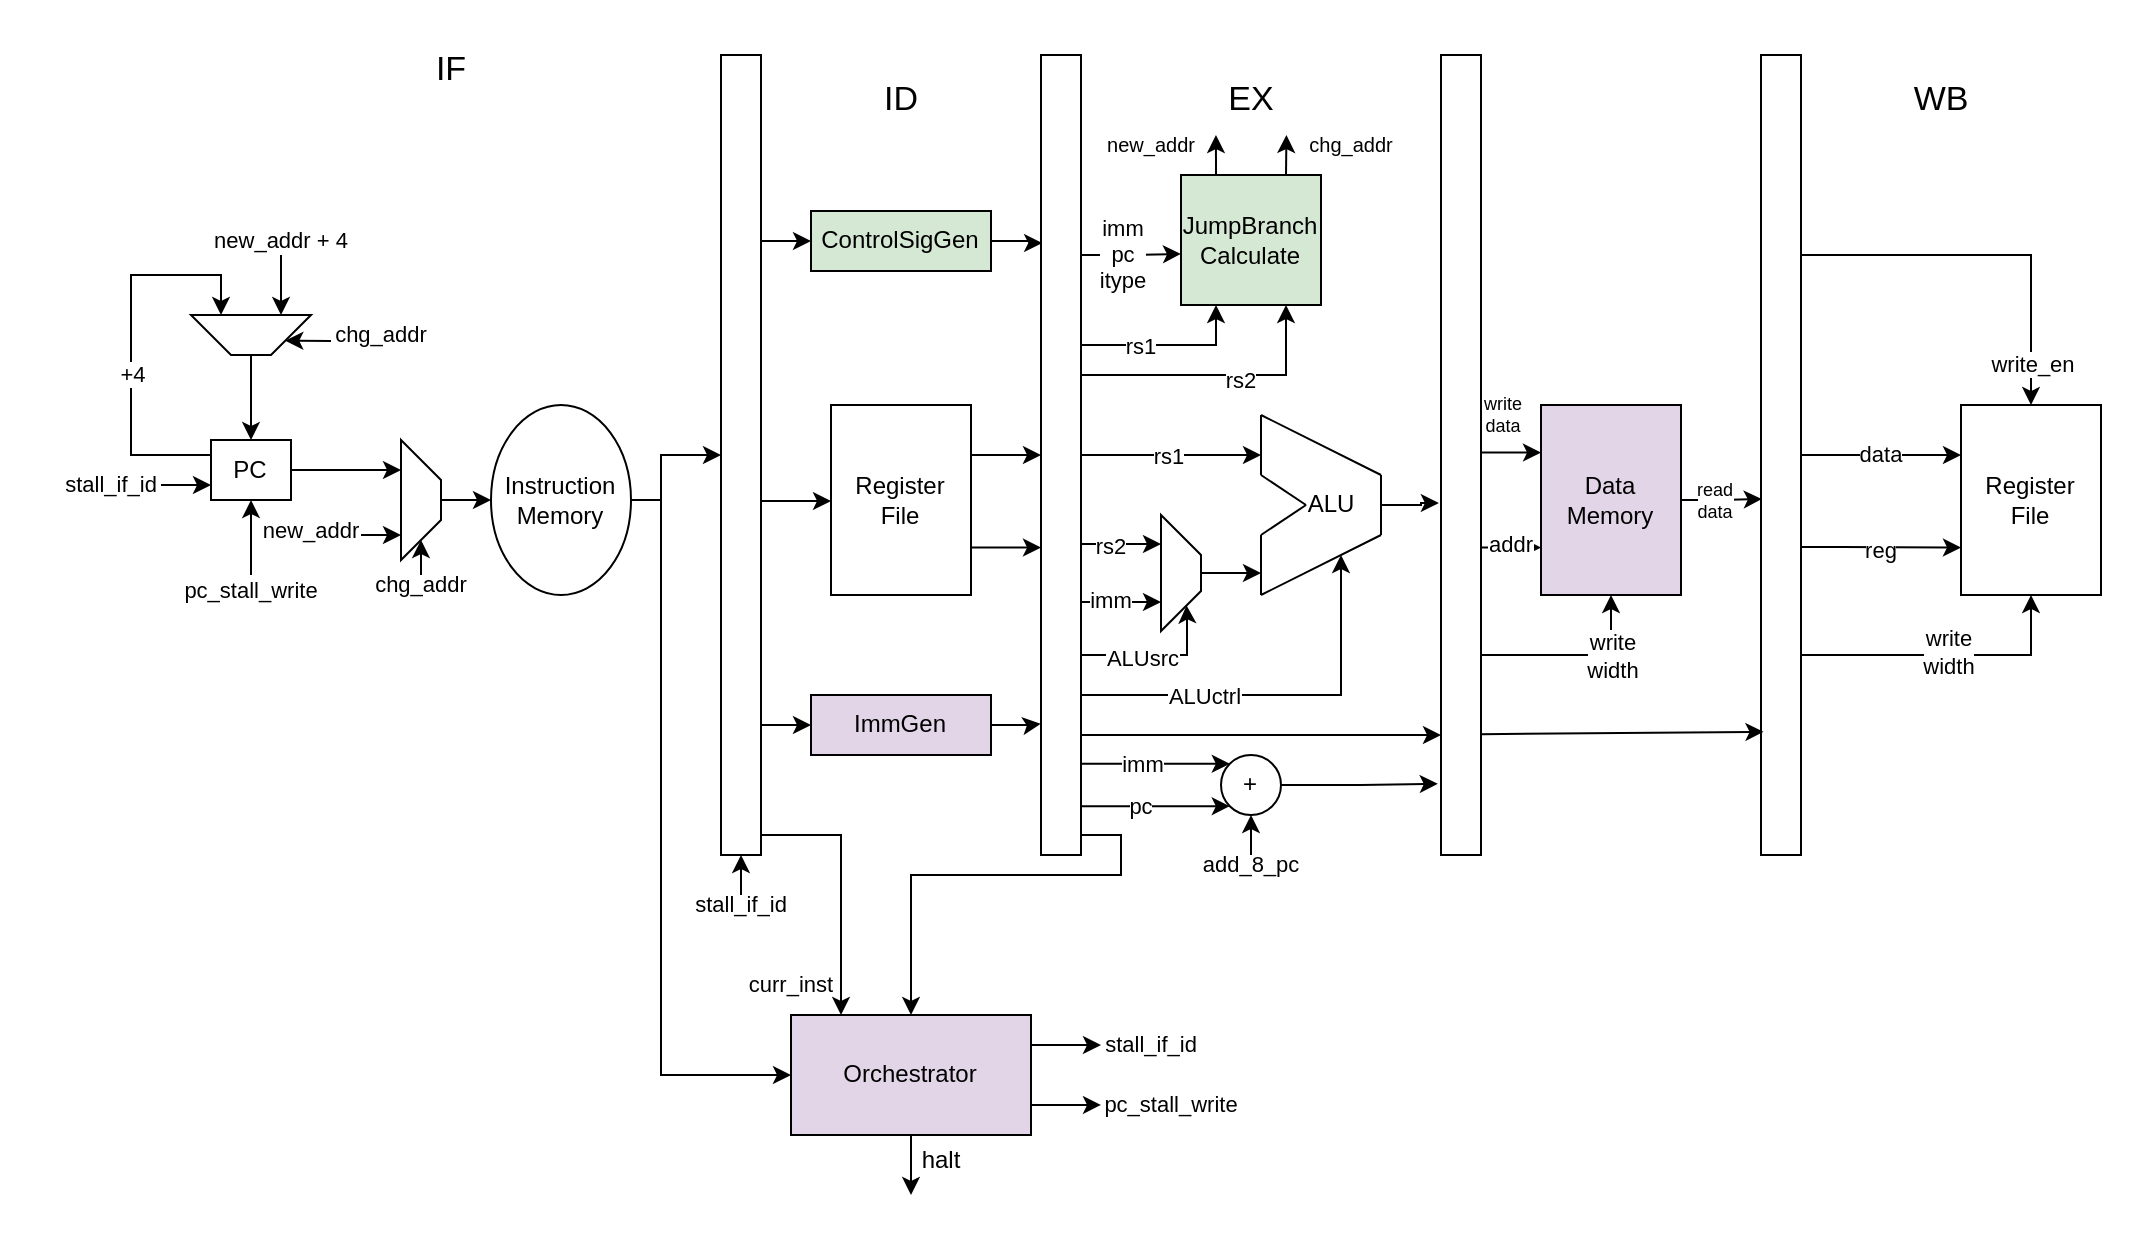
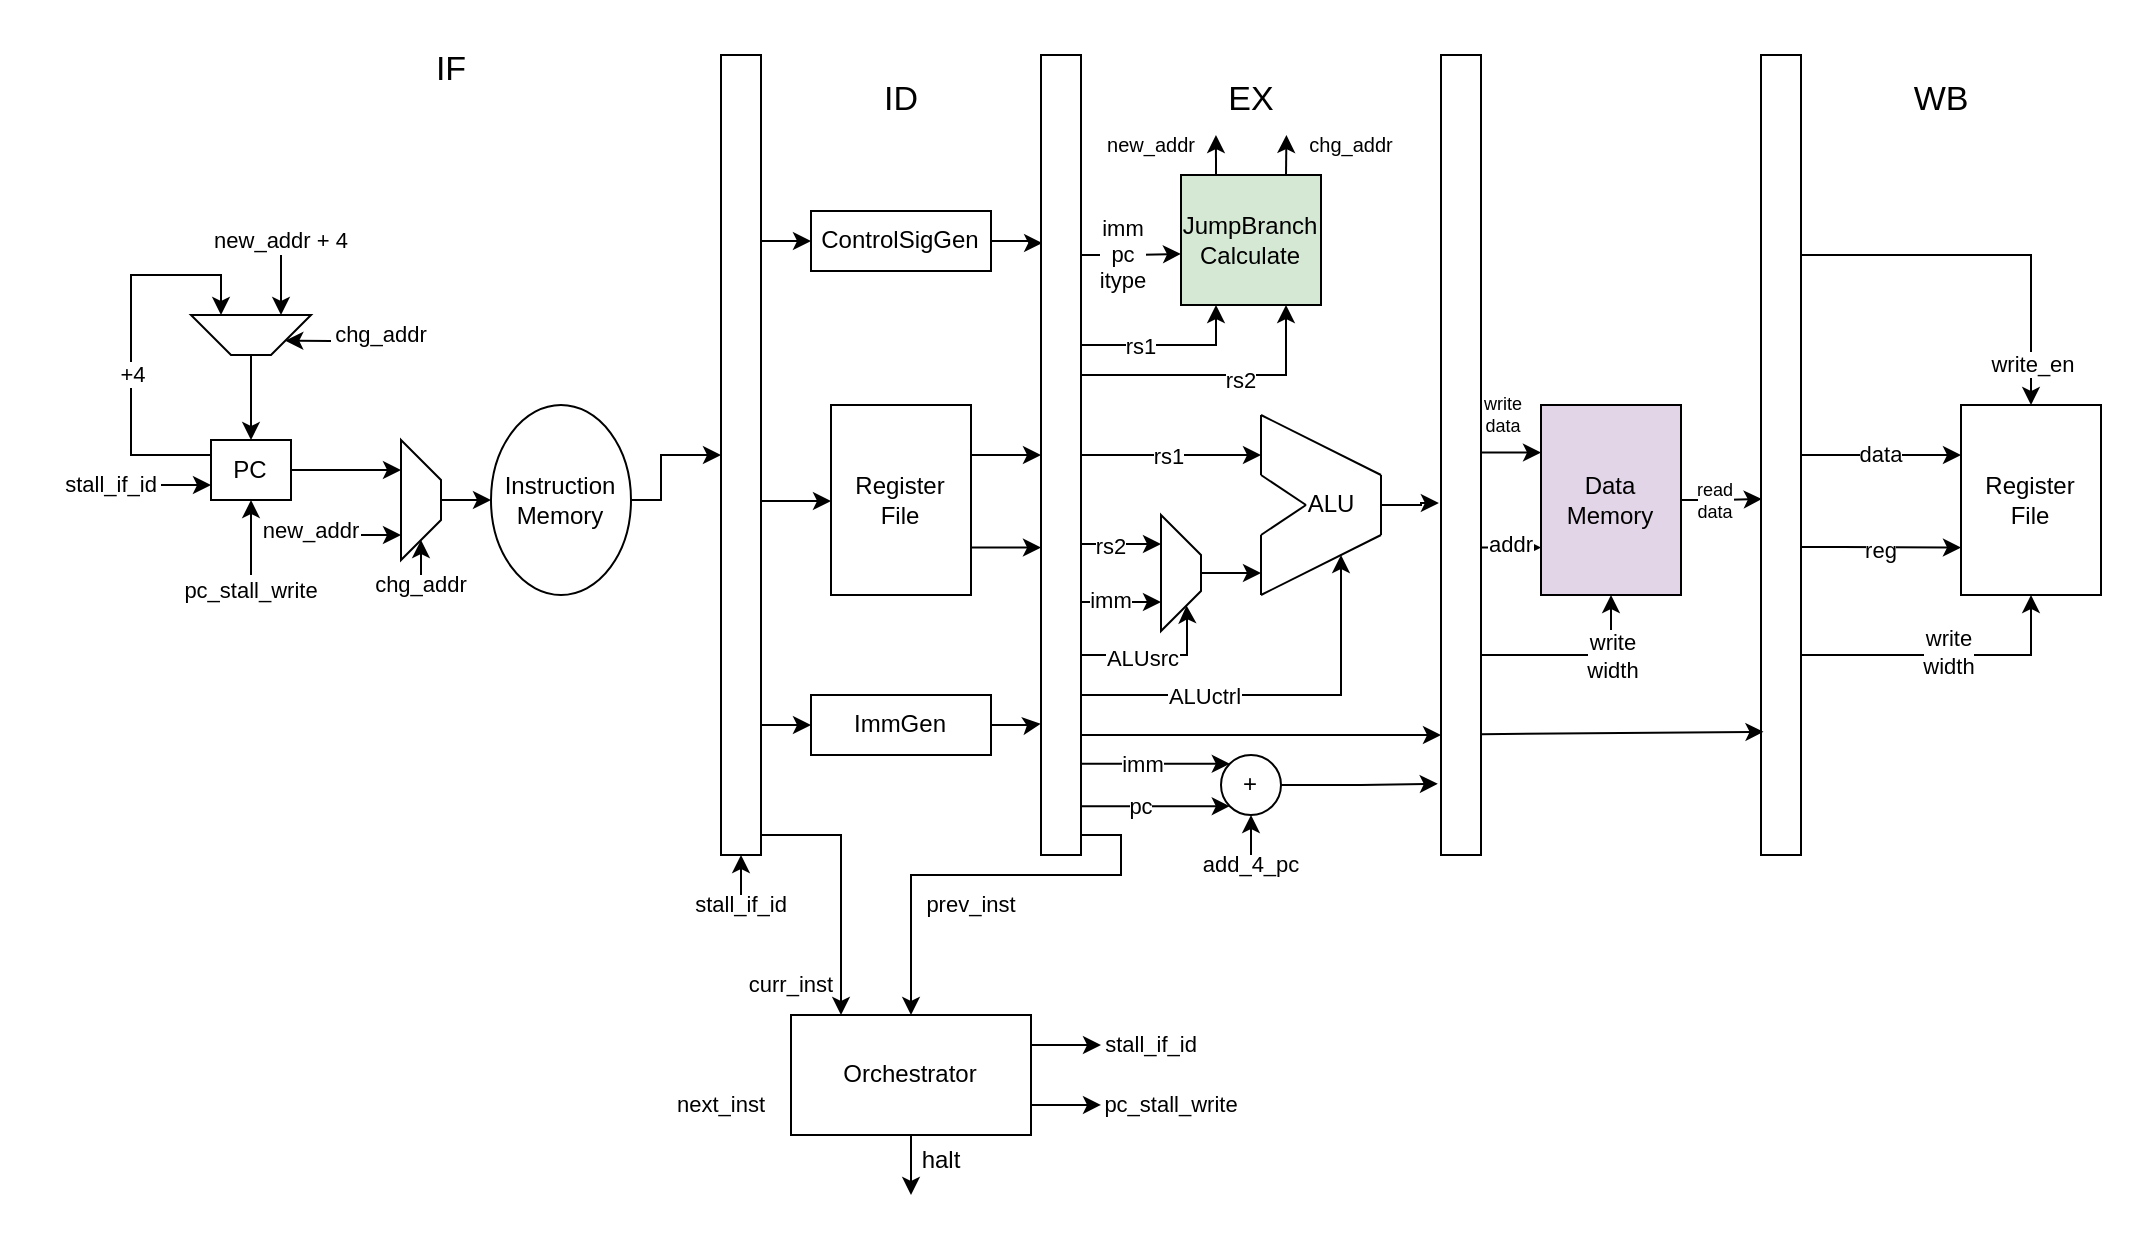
(901, 241) -> (901, 241)
(901, 725) -> (901, 725)
(661, 848) -> none
(1252, 865) -> (1252, 865)
none -> (971, 905)
(911, 1075) -> (911, 1075)
none -> (721, 1105)
